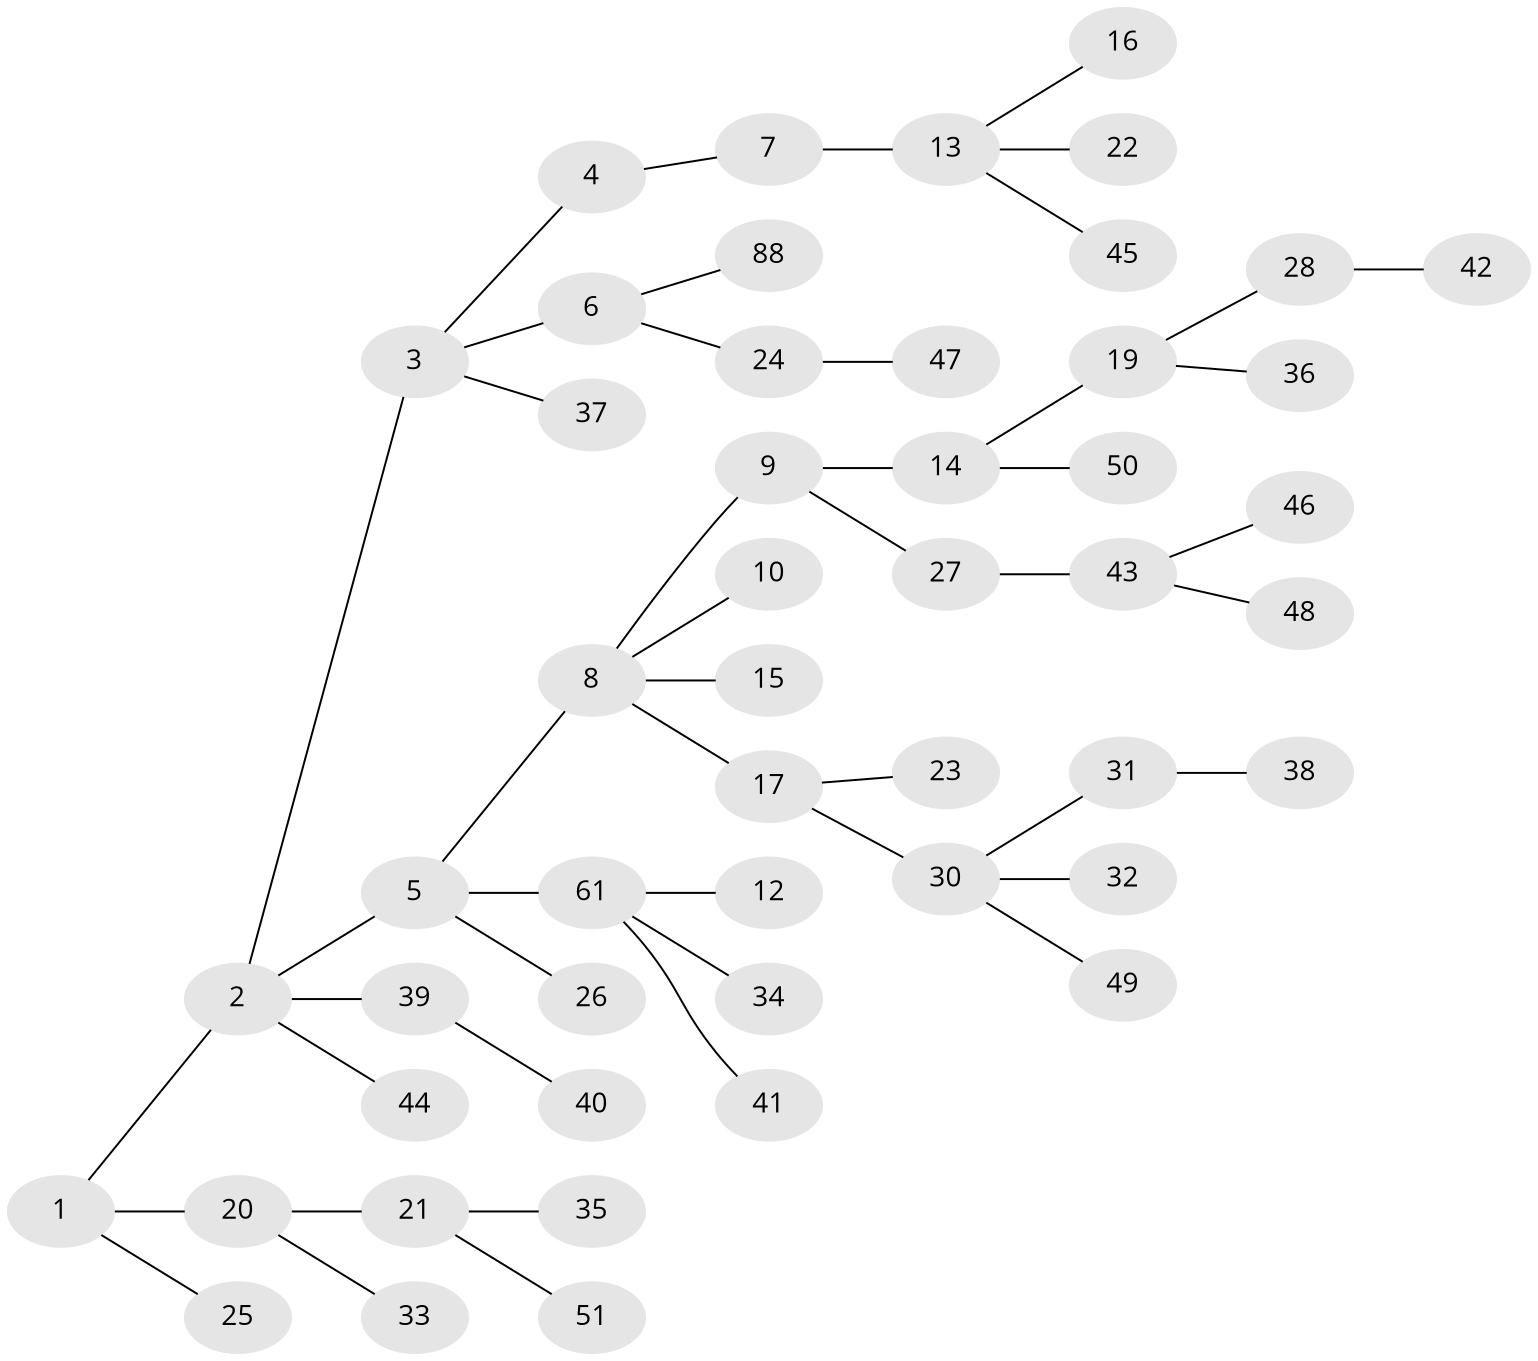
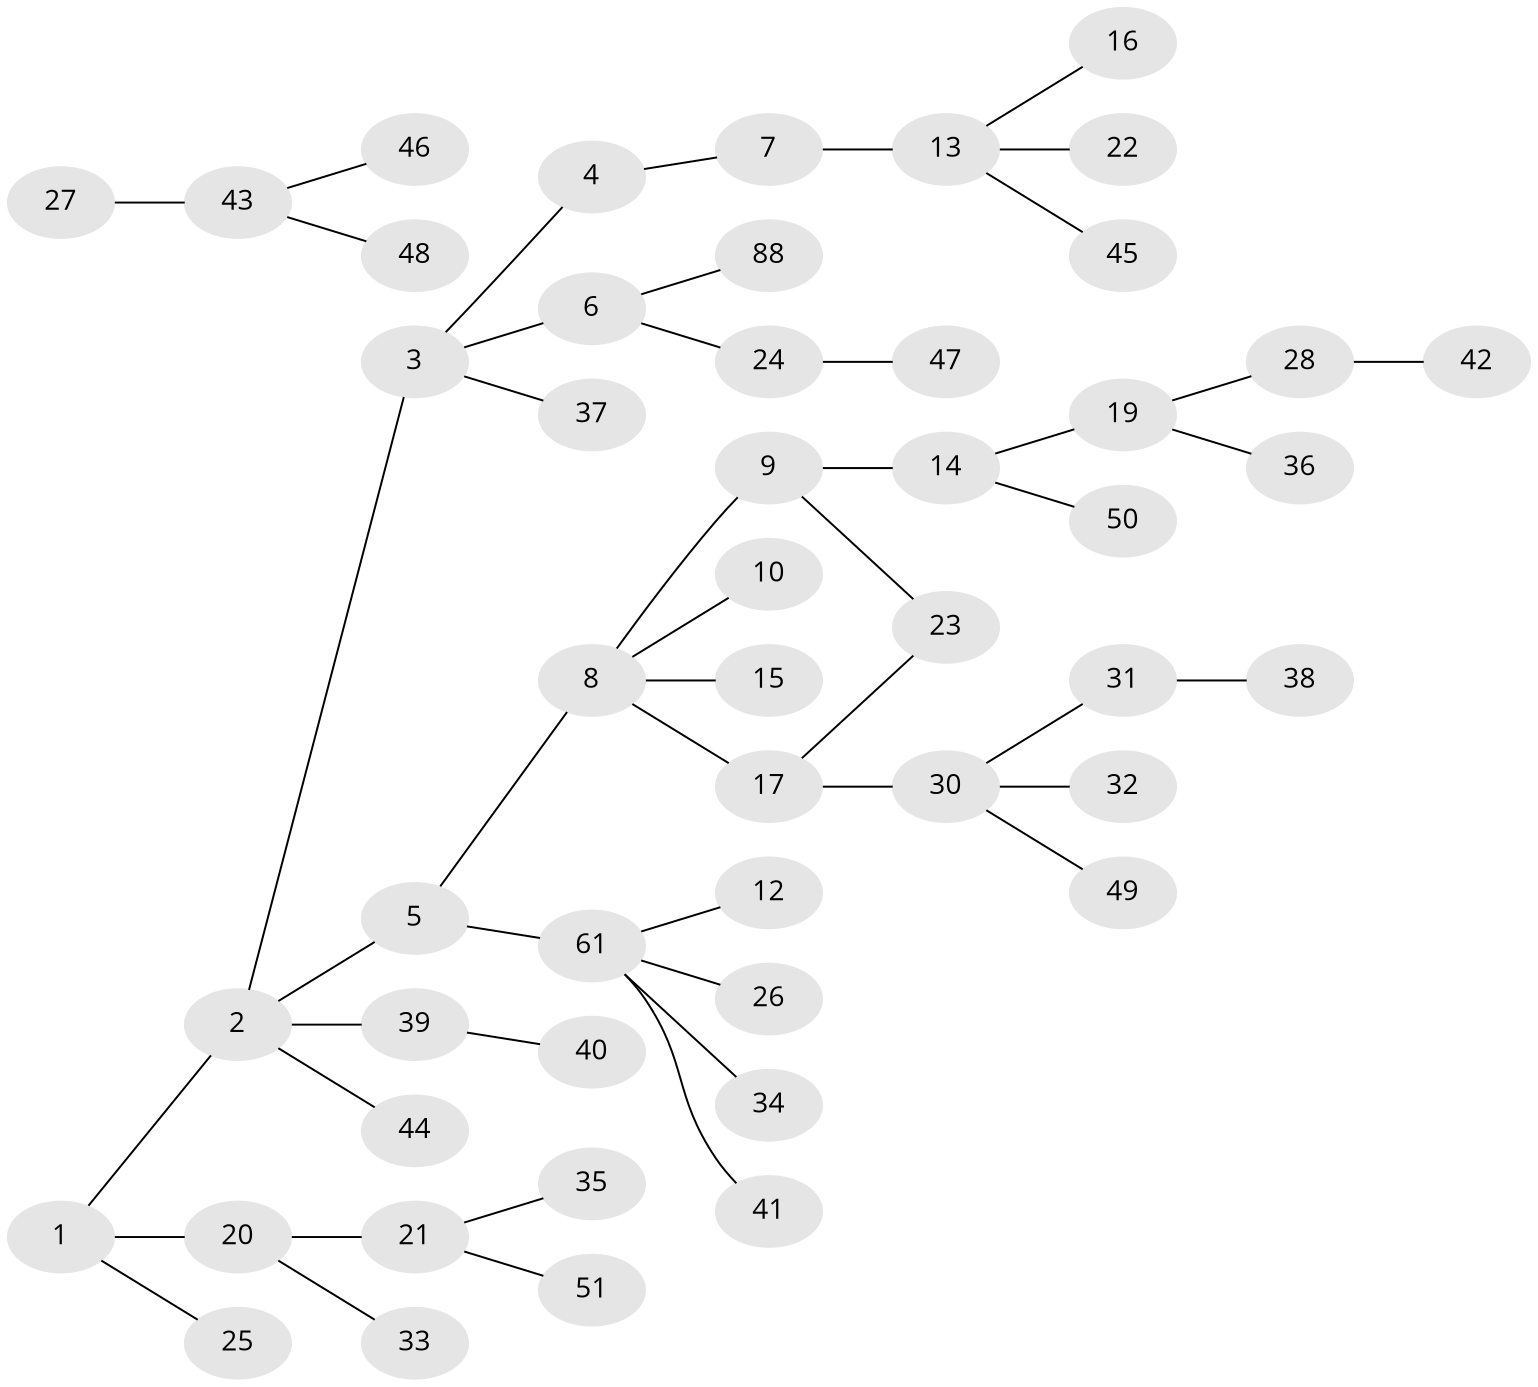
(858, 521) -> (858, 548)
(504, 946) -> (681, 973)
